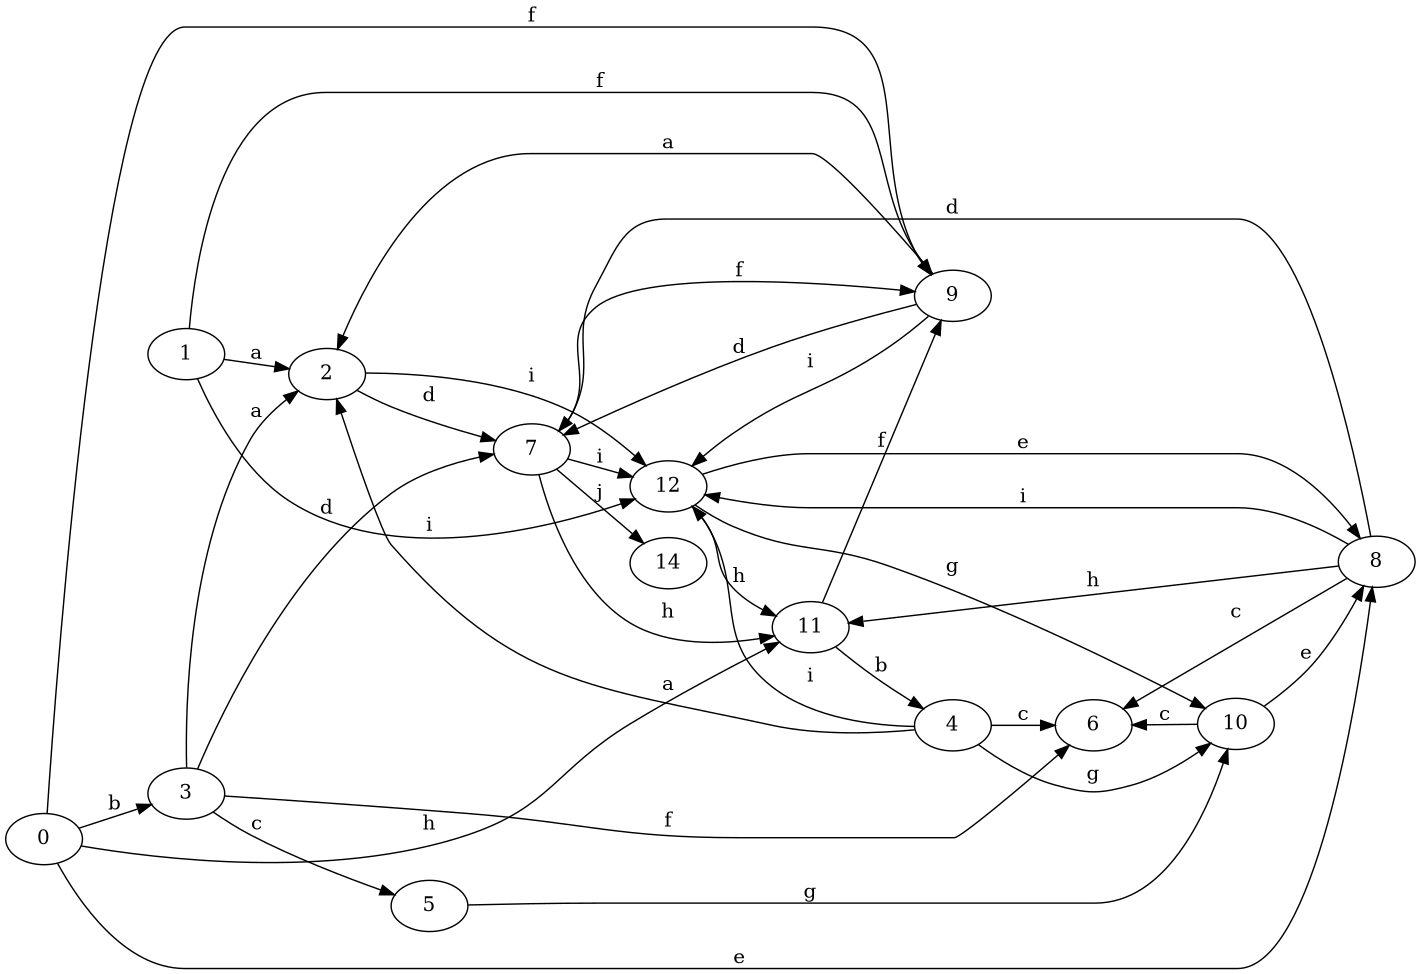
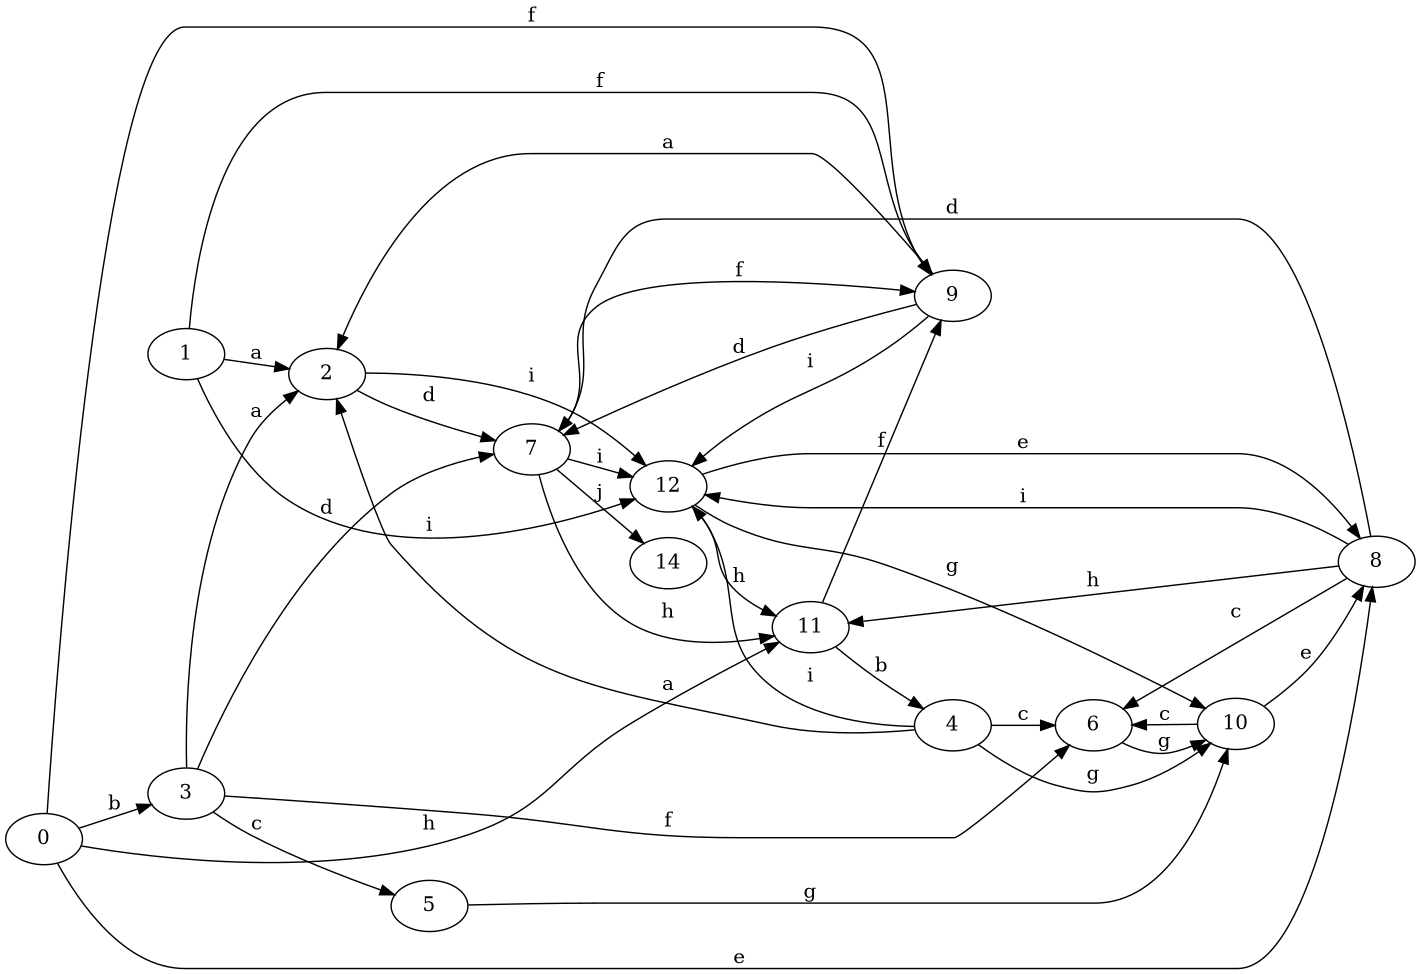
none -> (1157, 753)
